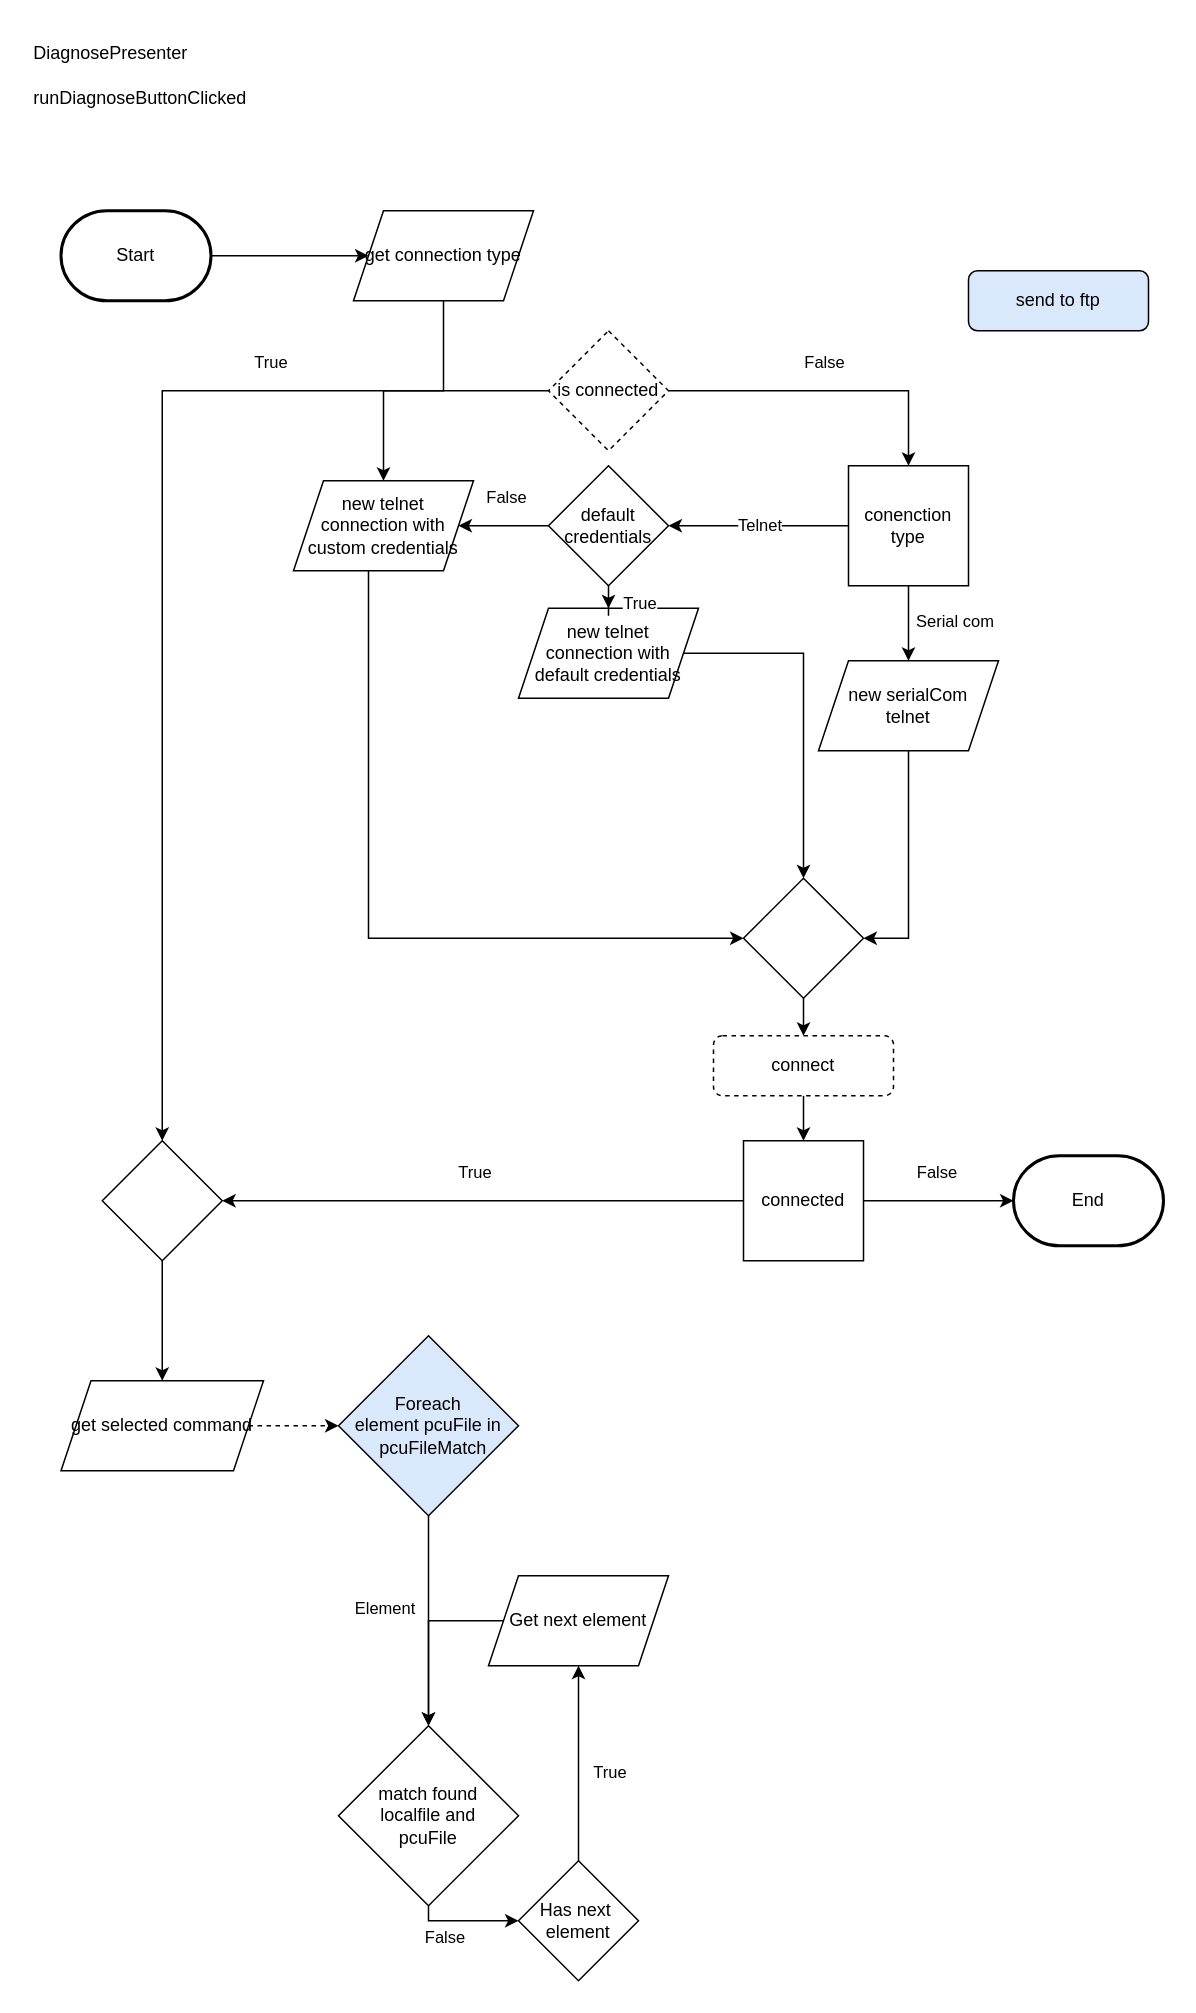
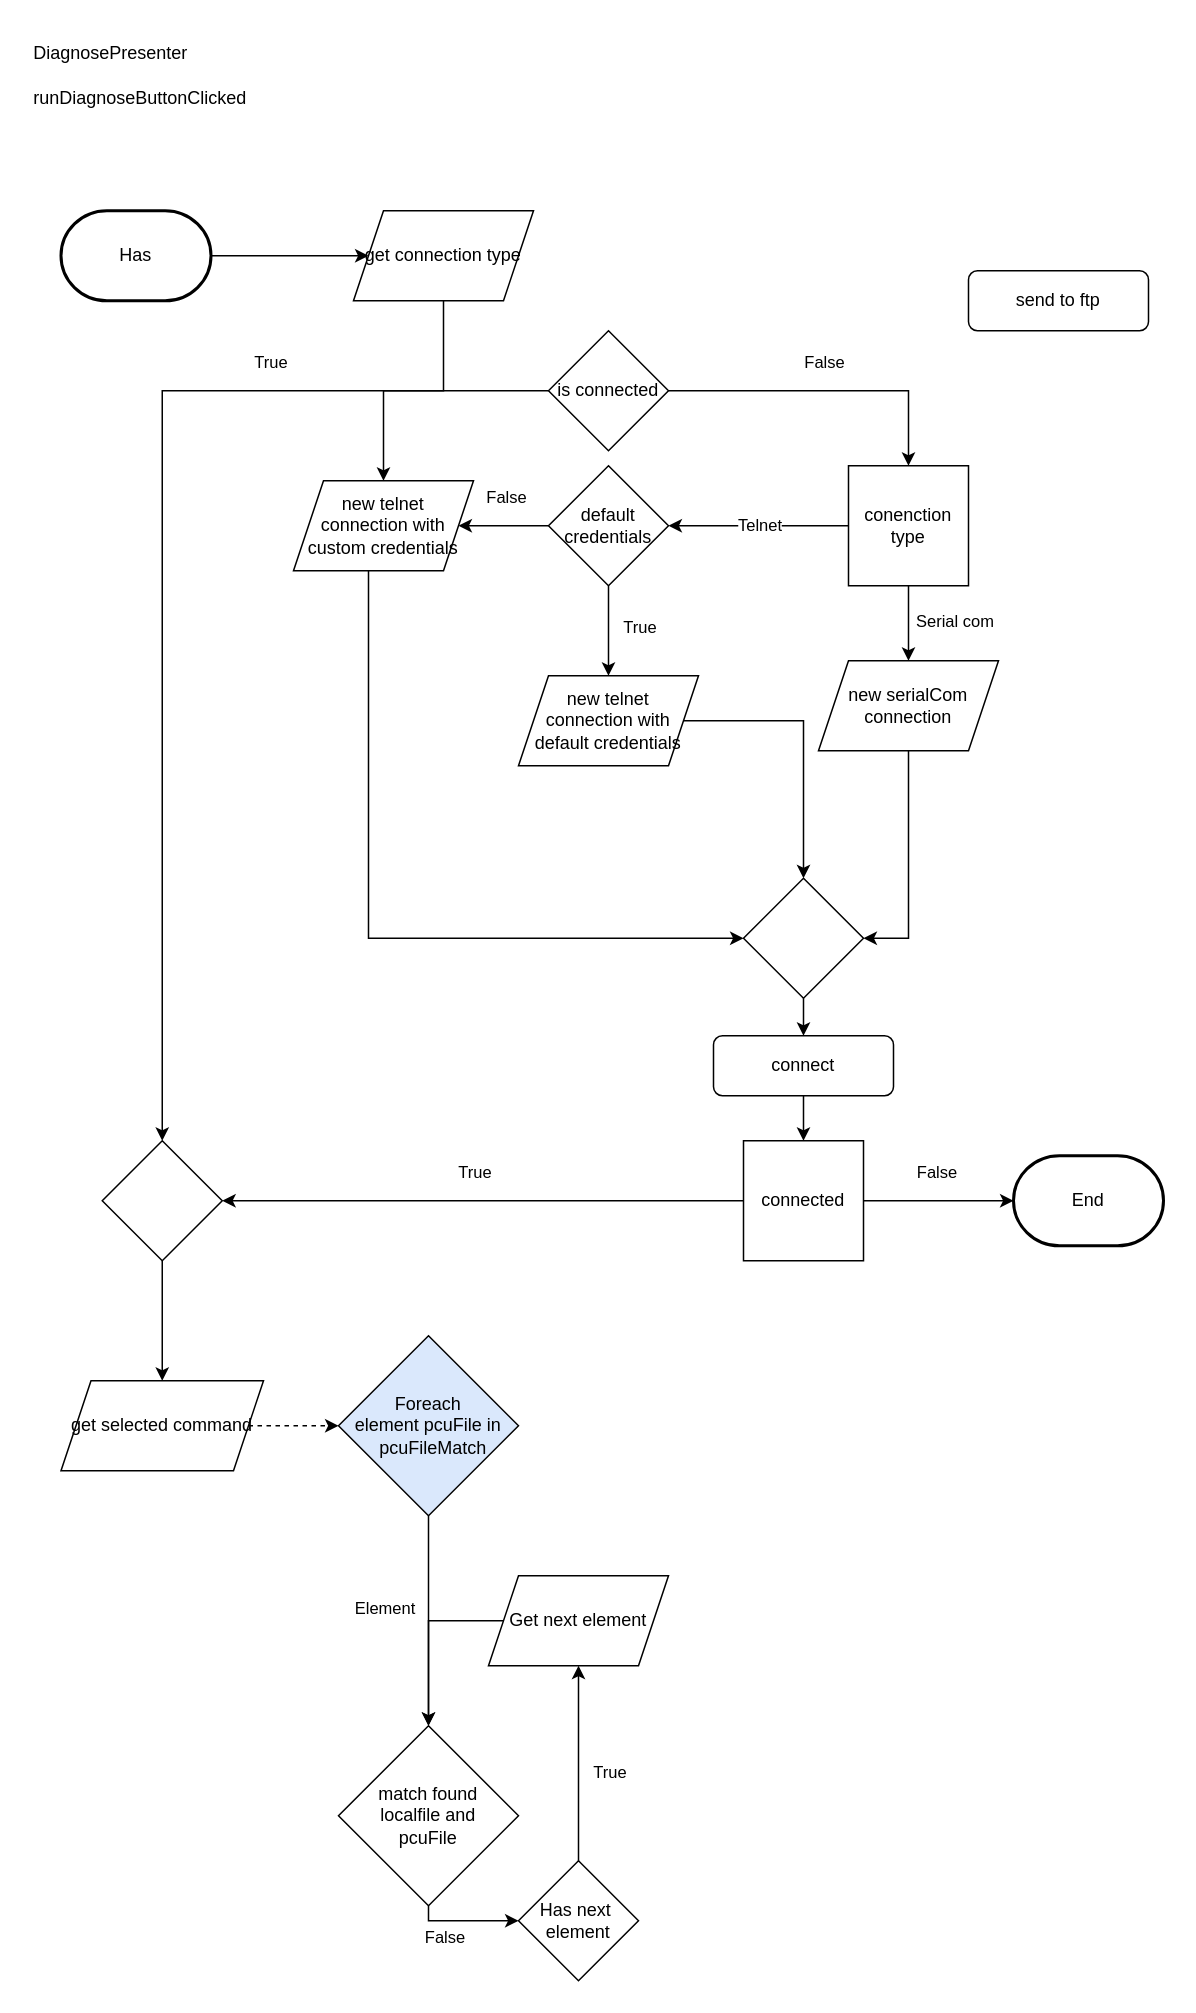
(136, 256) -> (136, 256)
(1058, 301) -> (1058, 301)
(608, 391) -> (608, 391)
(608, 653) -> (608, 721)
(908, 706) -> (908, 706)
(803, 1066) -> (803, 1066)
